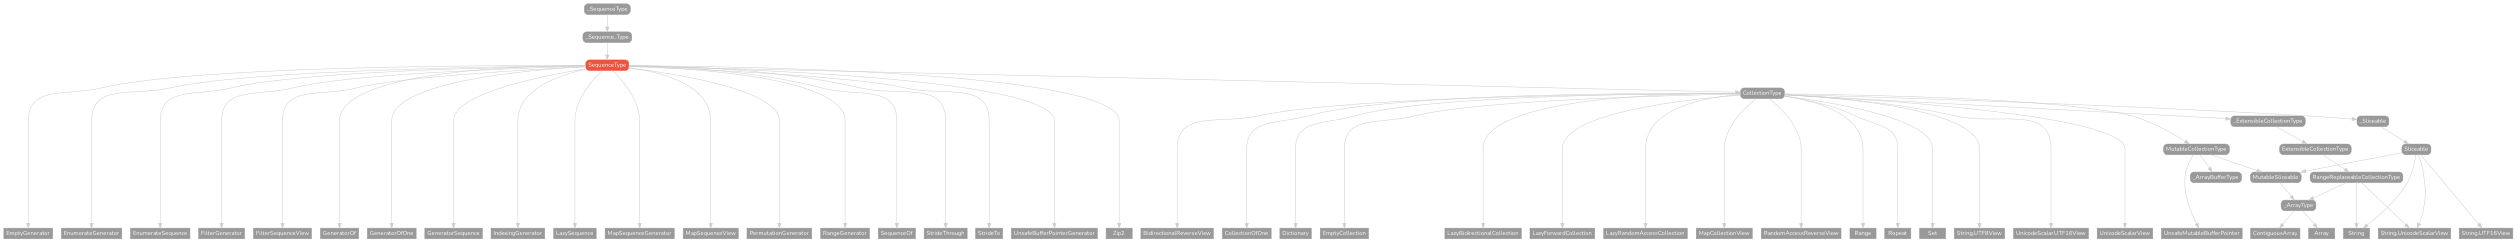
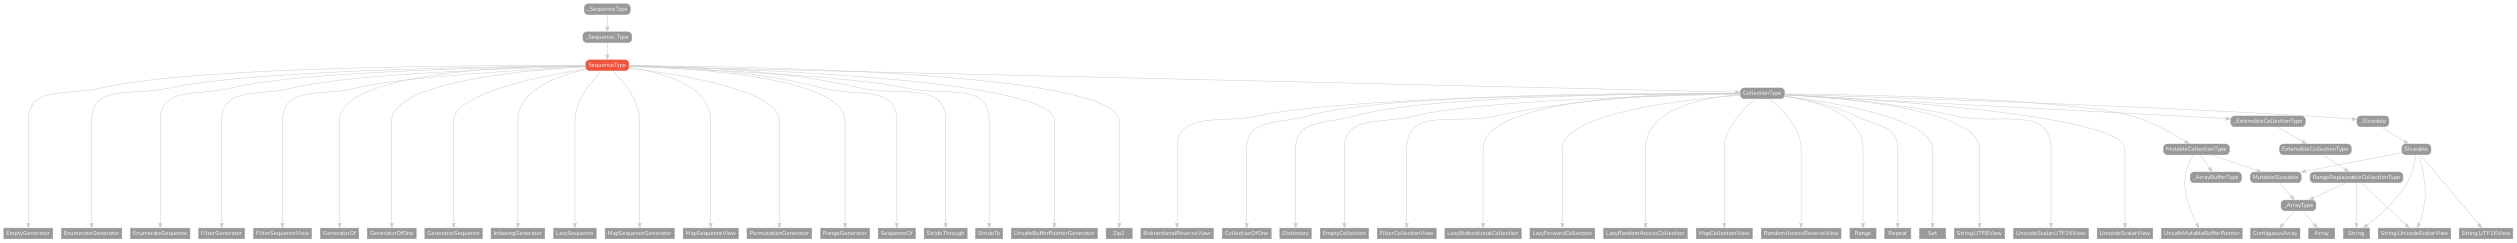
none -> (1407, 233)
